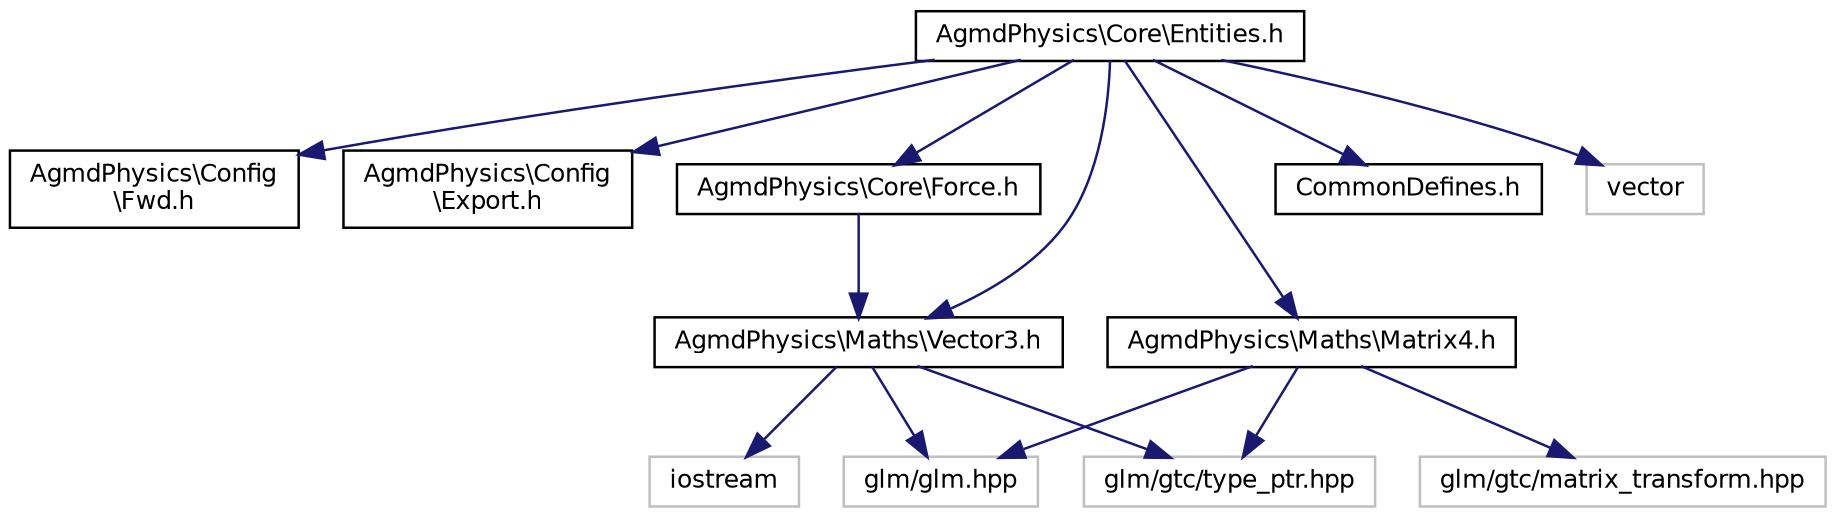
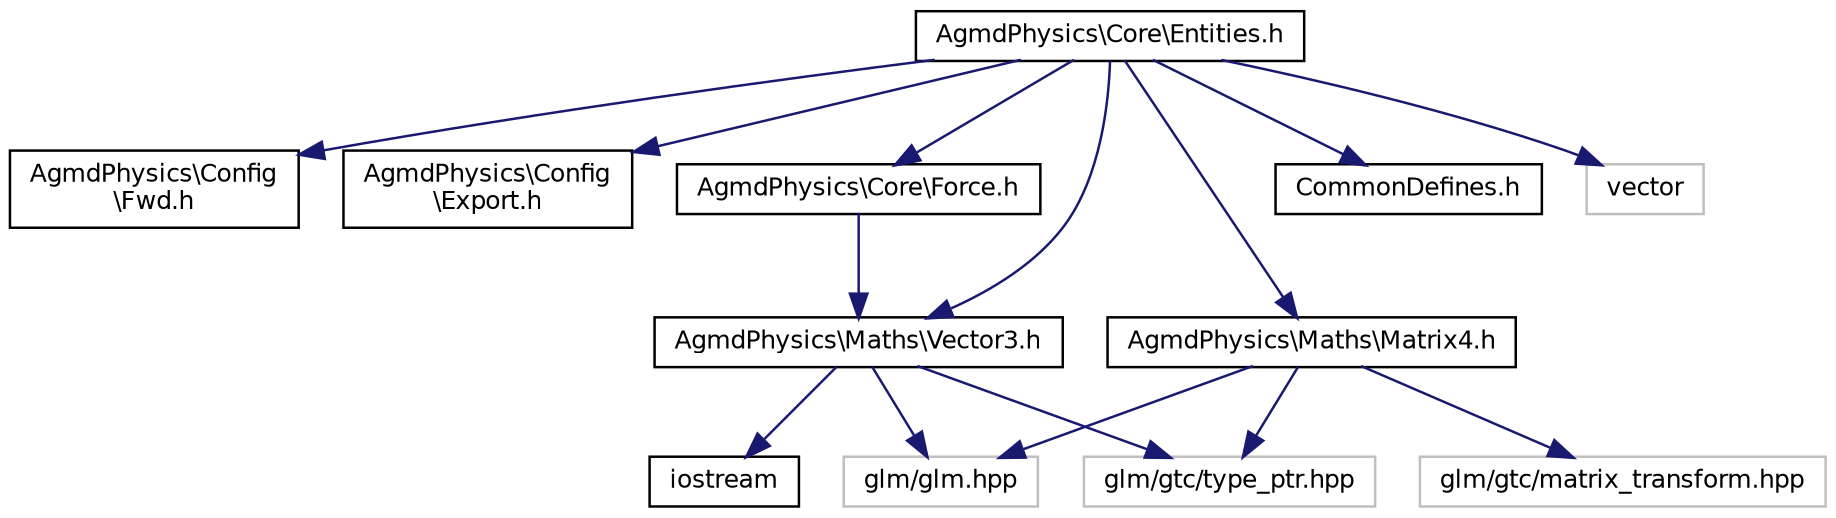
(724, 482) -> (724, 482)
